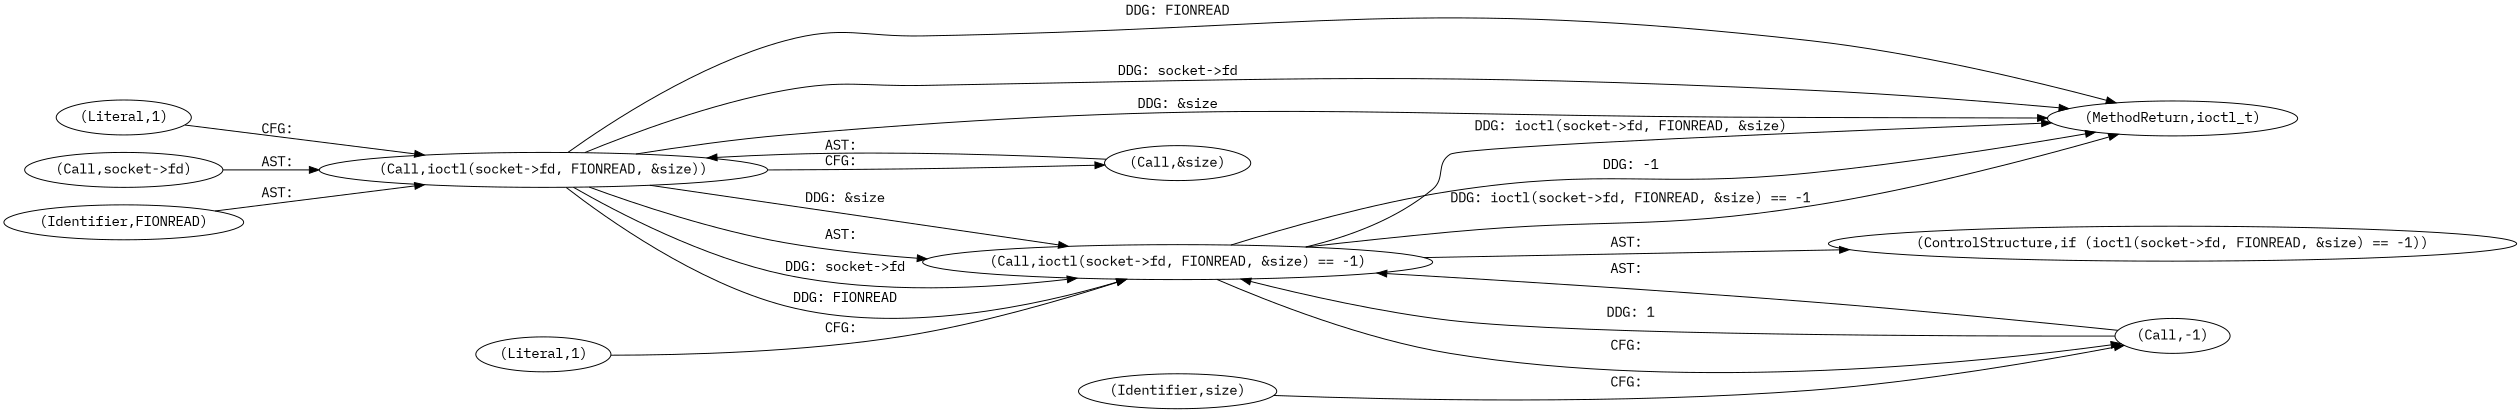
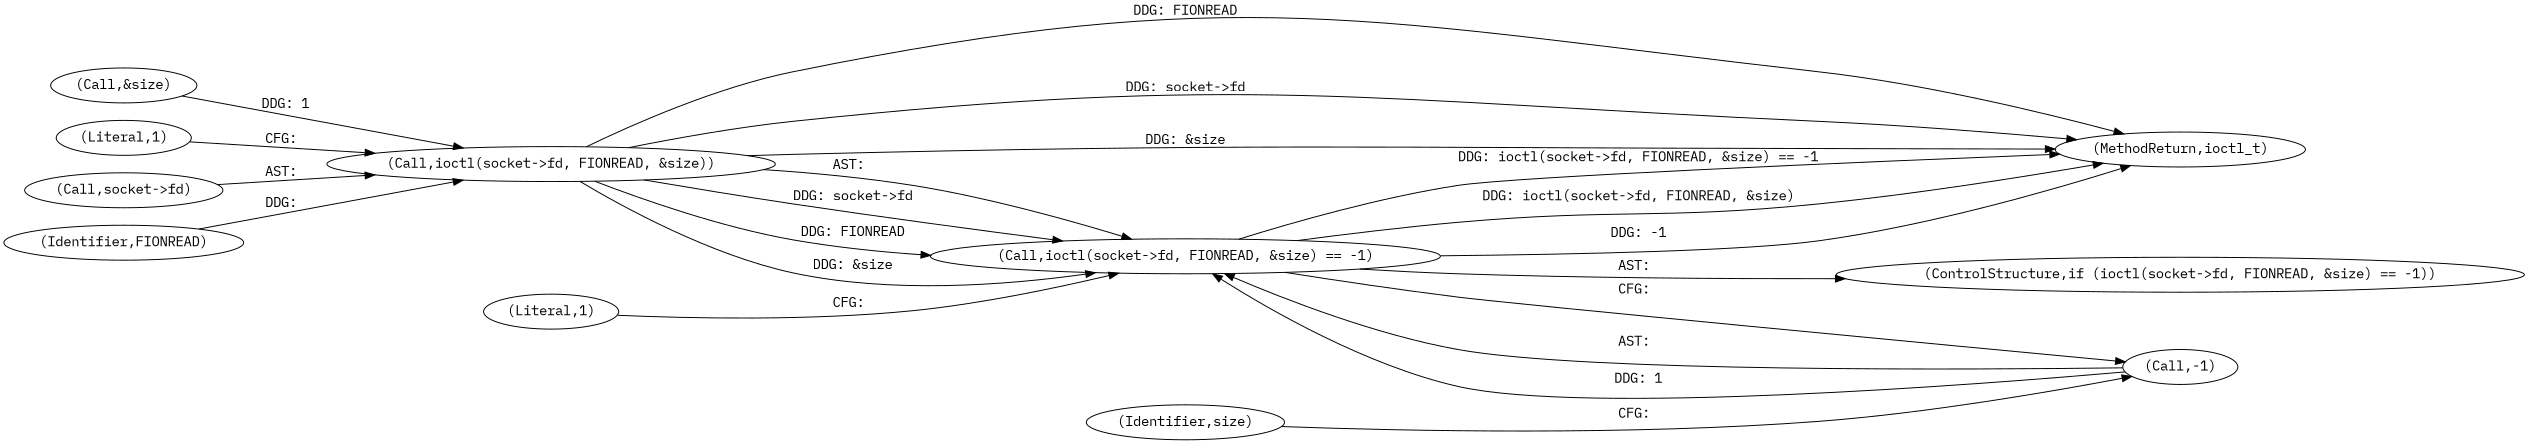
(845, 146) -> (285, 104)
(931, 169) -> none
(282, 194) -> (285, 203)
